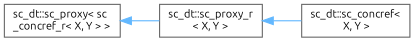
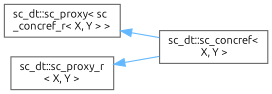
(145, 21) -> (145, 35)
